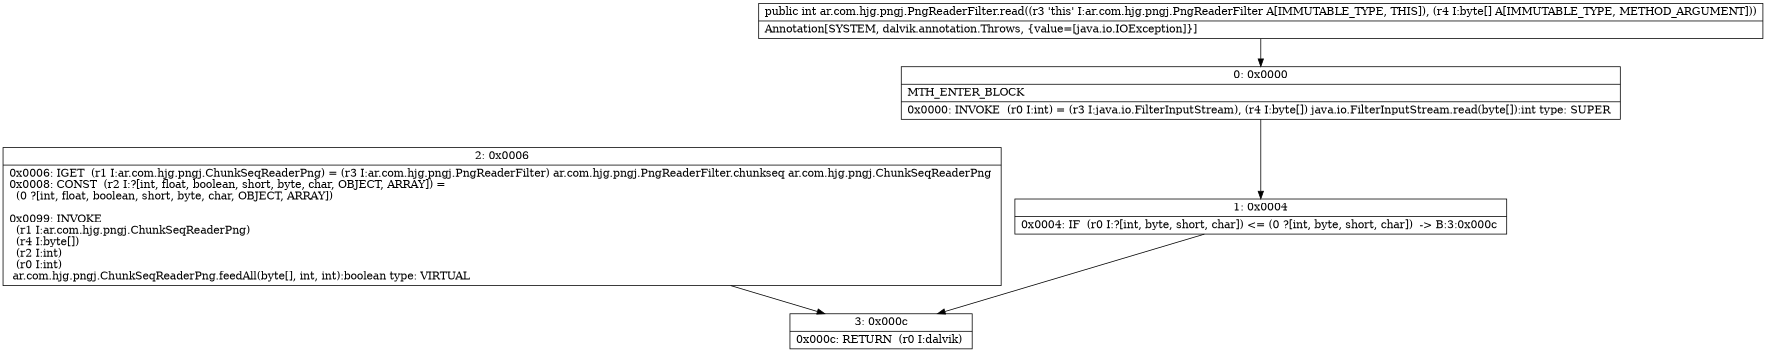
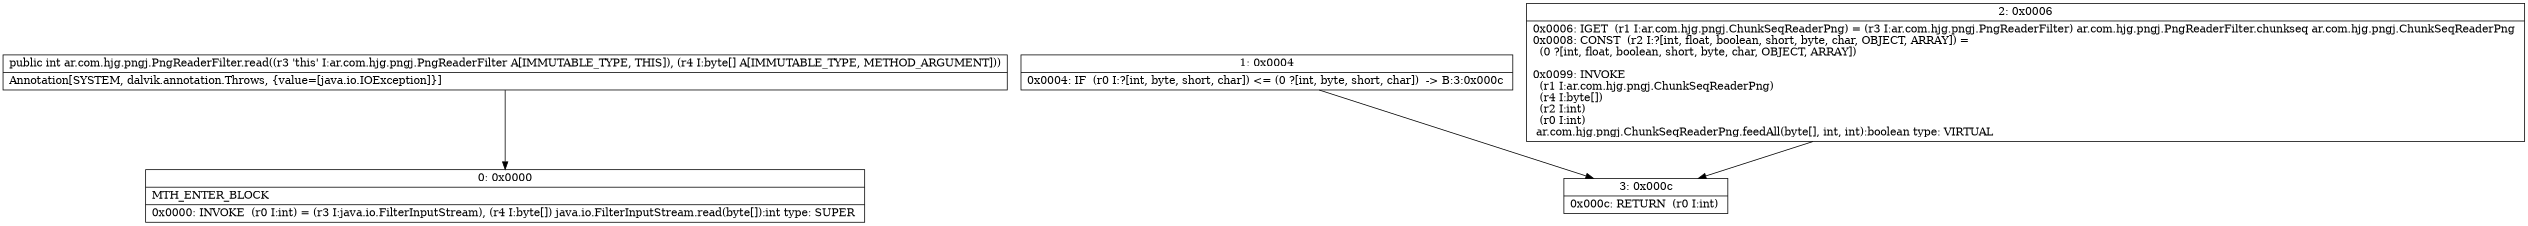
(1261, 155) -> none
(881, 340) -> (1646, 204)
